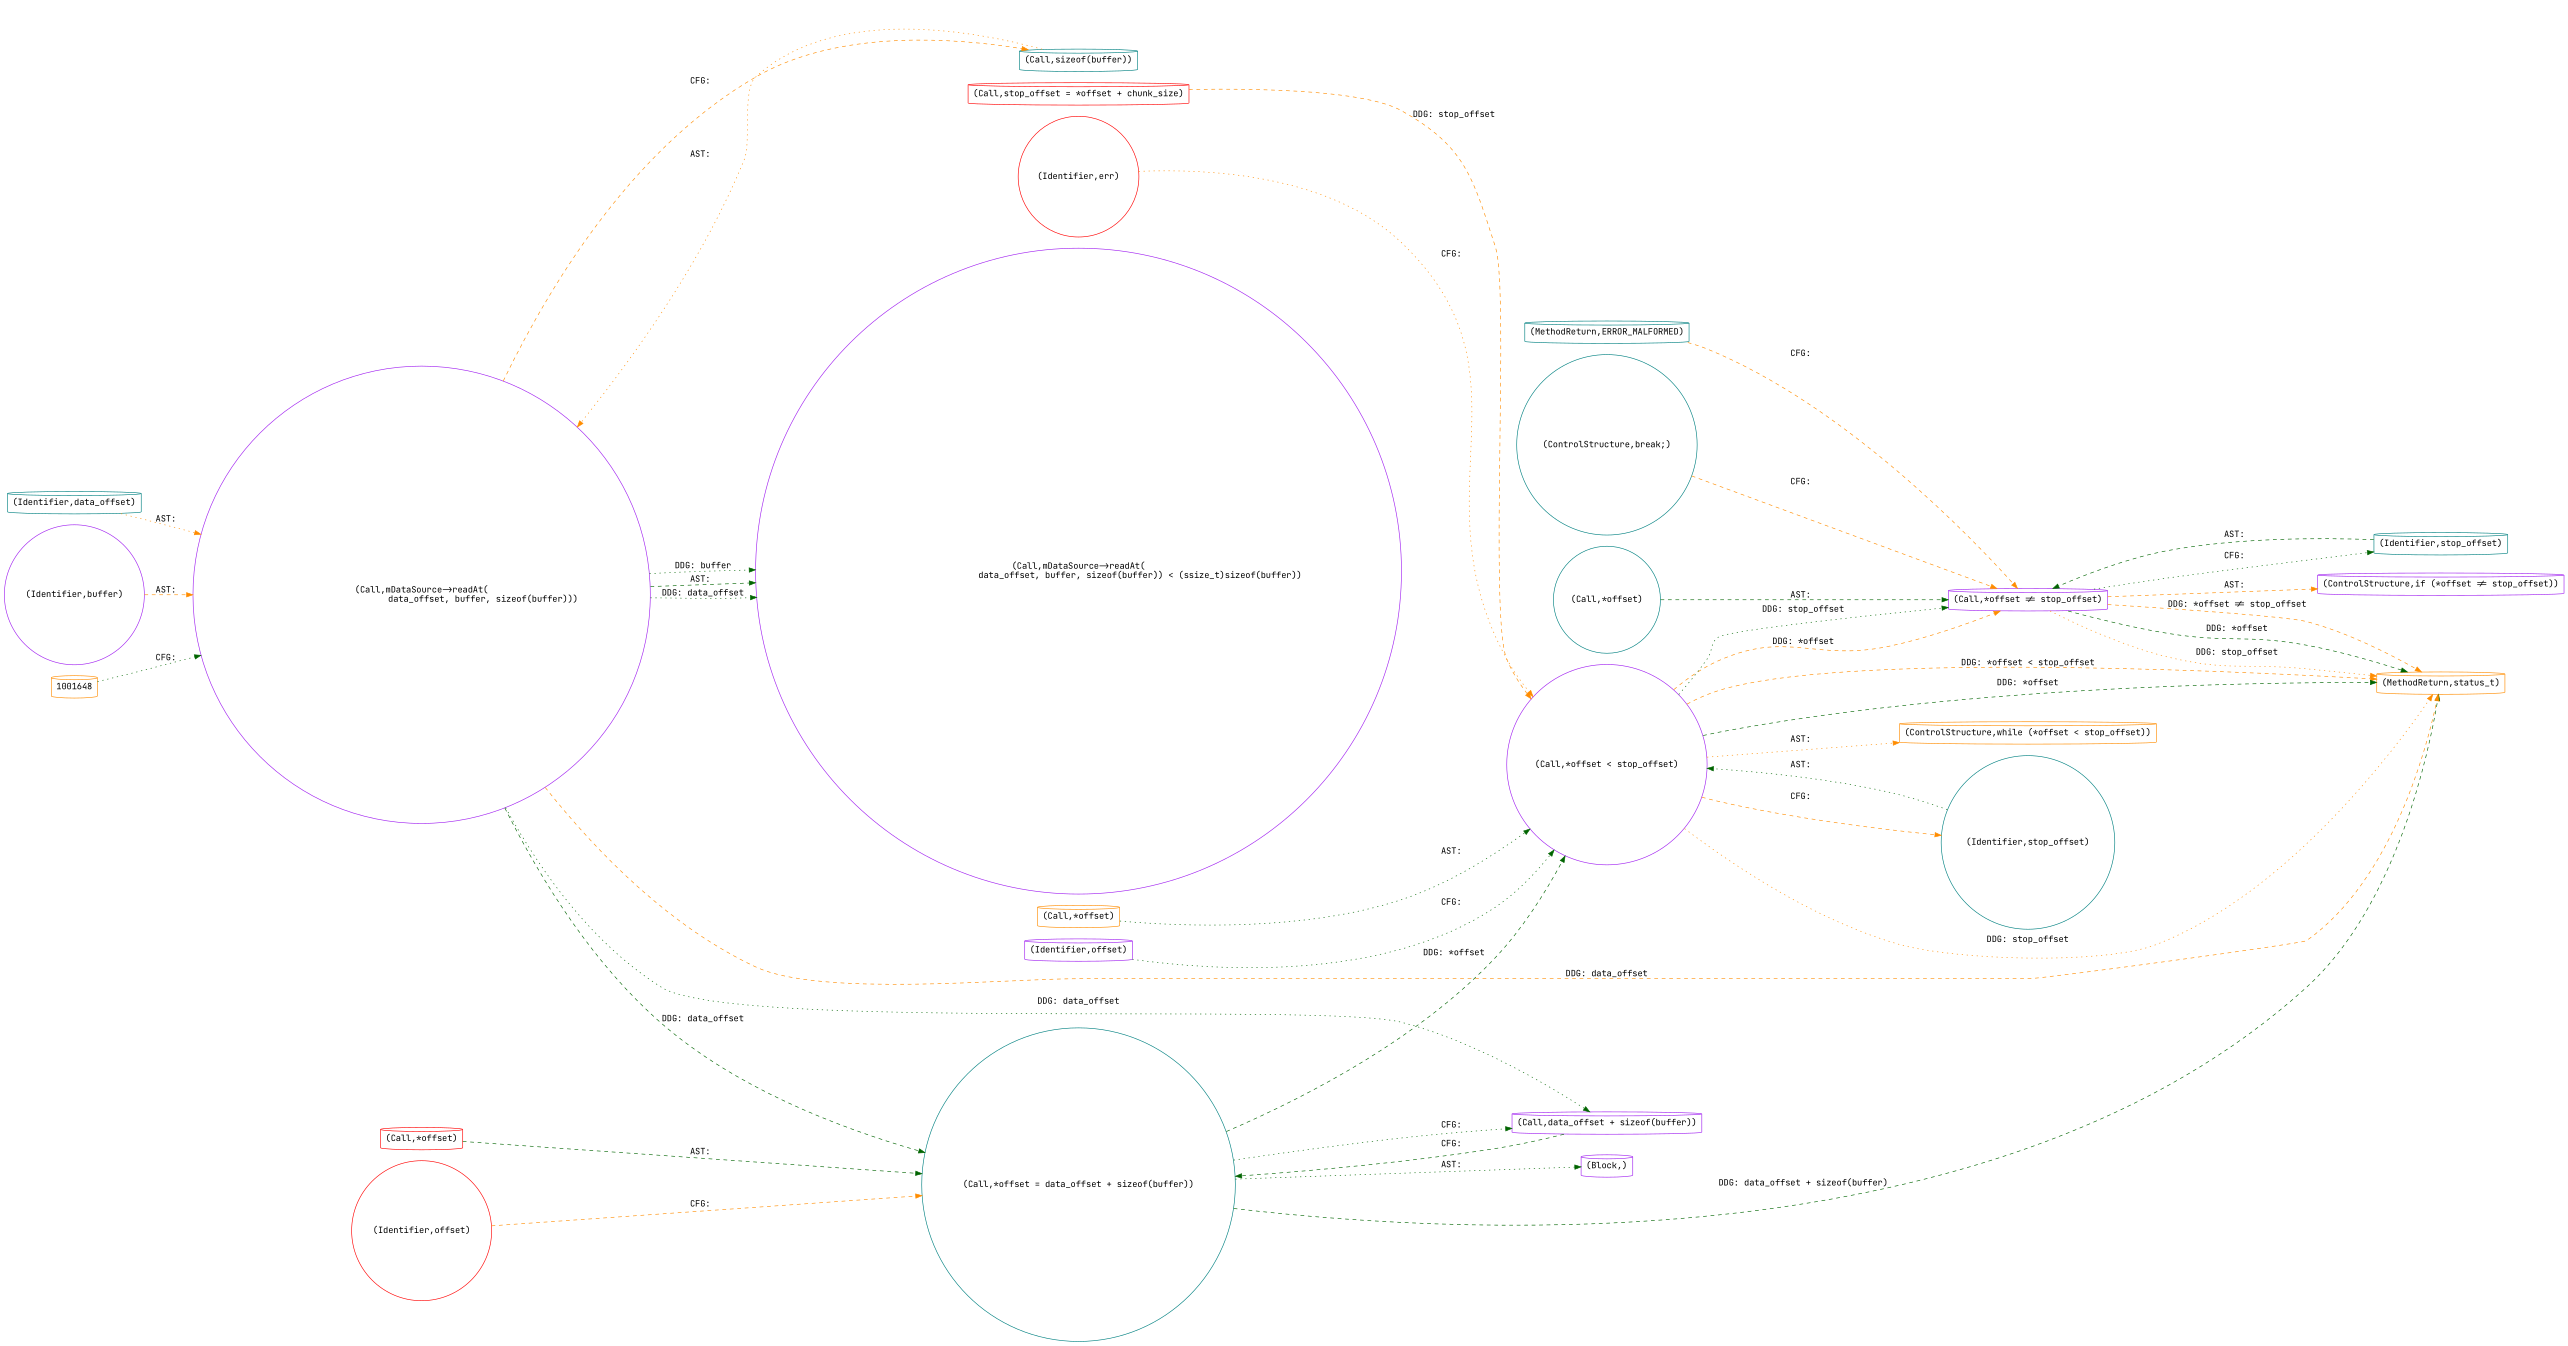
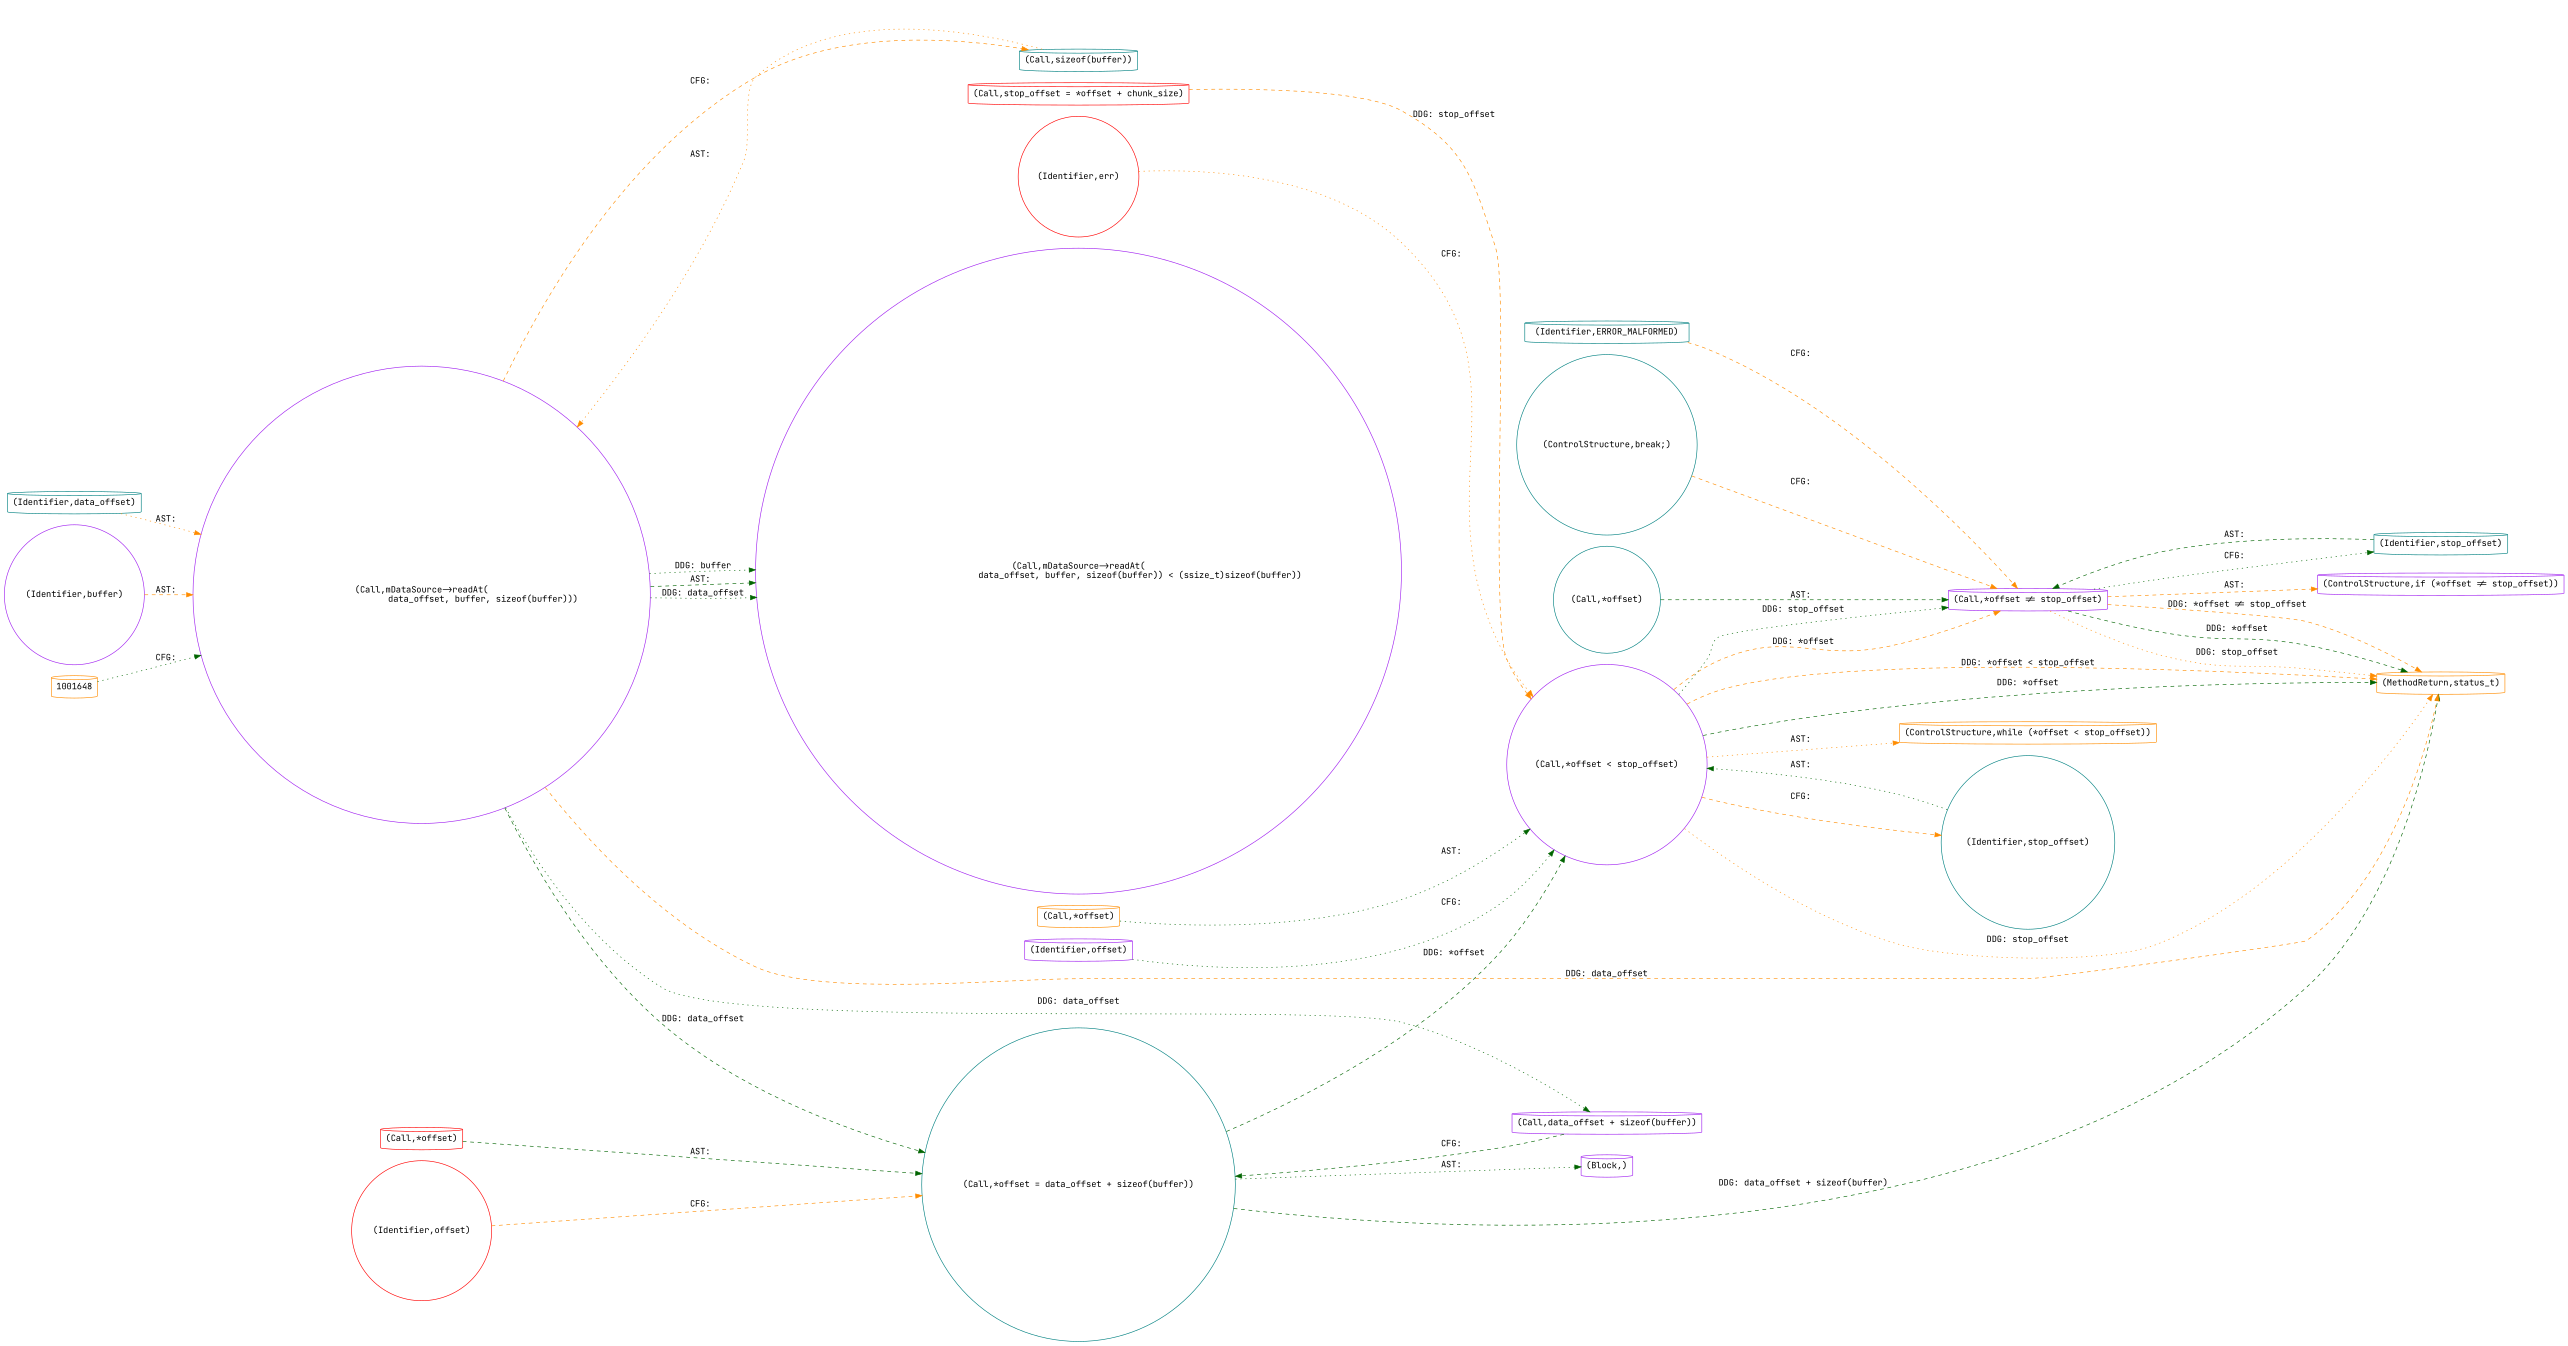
(1607, 332) -> (1607, 332)
(1369, 1142) -> none
